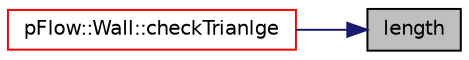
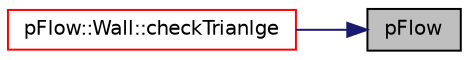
(414, 30) -> (414, 30)
